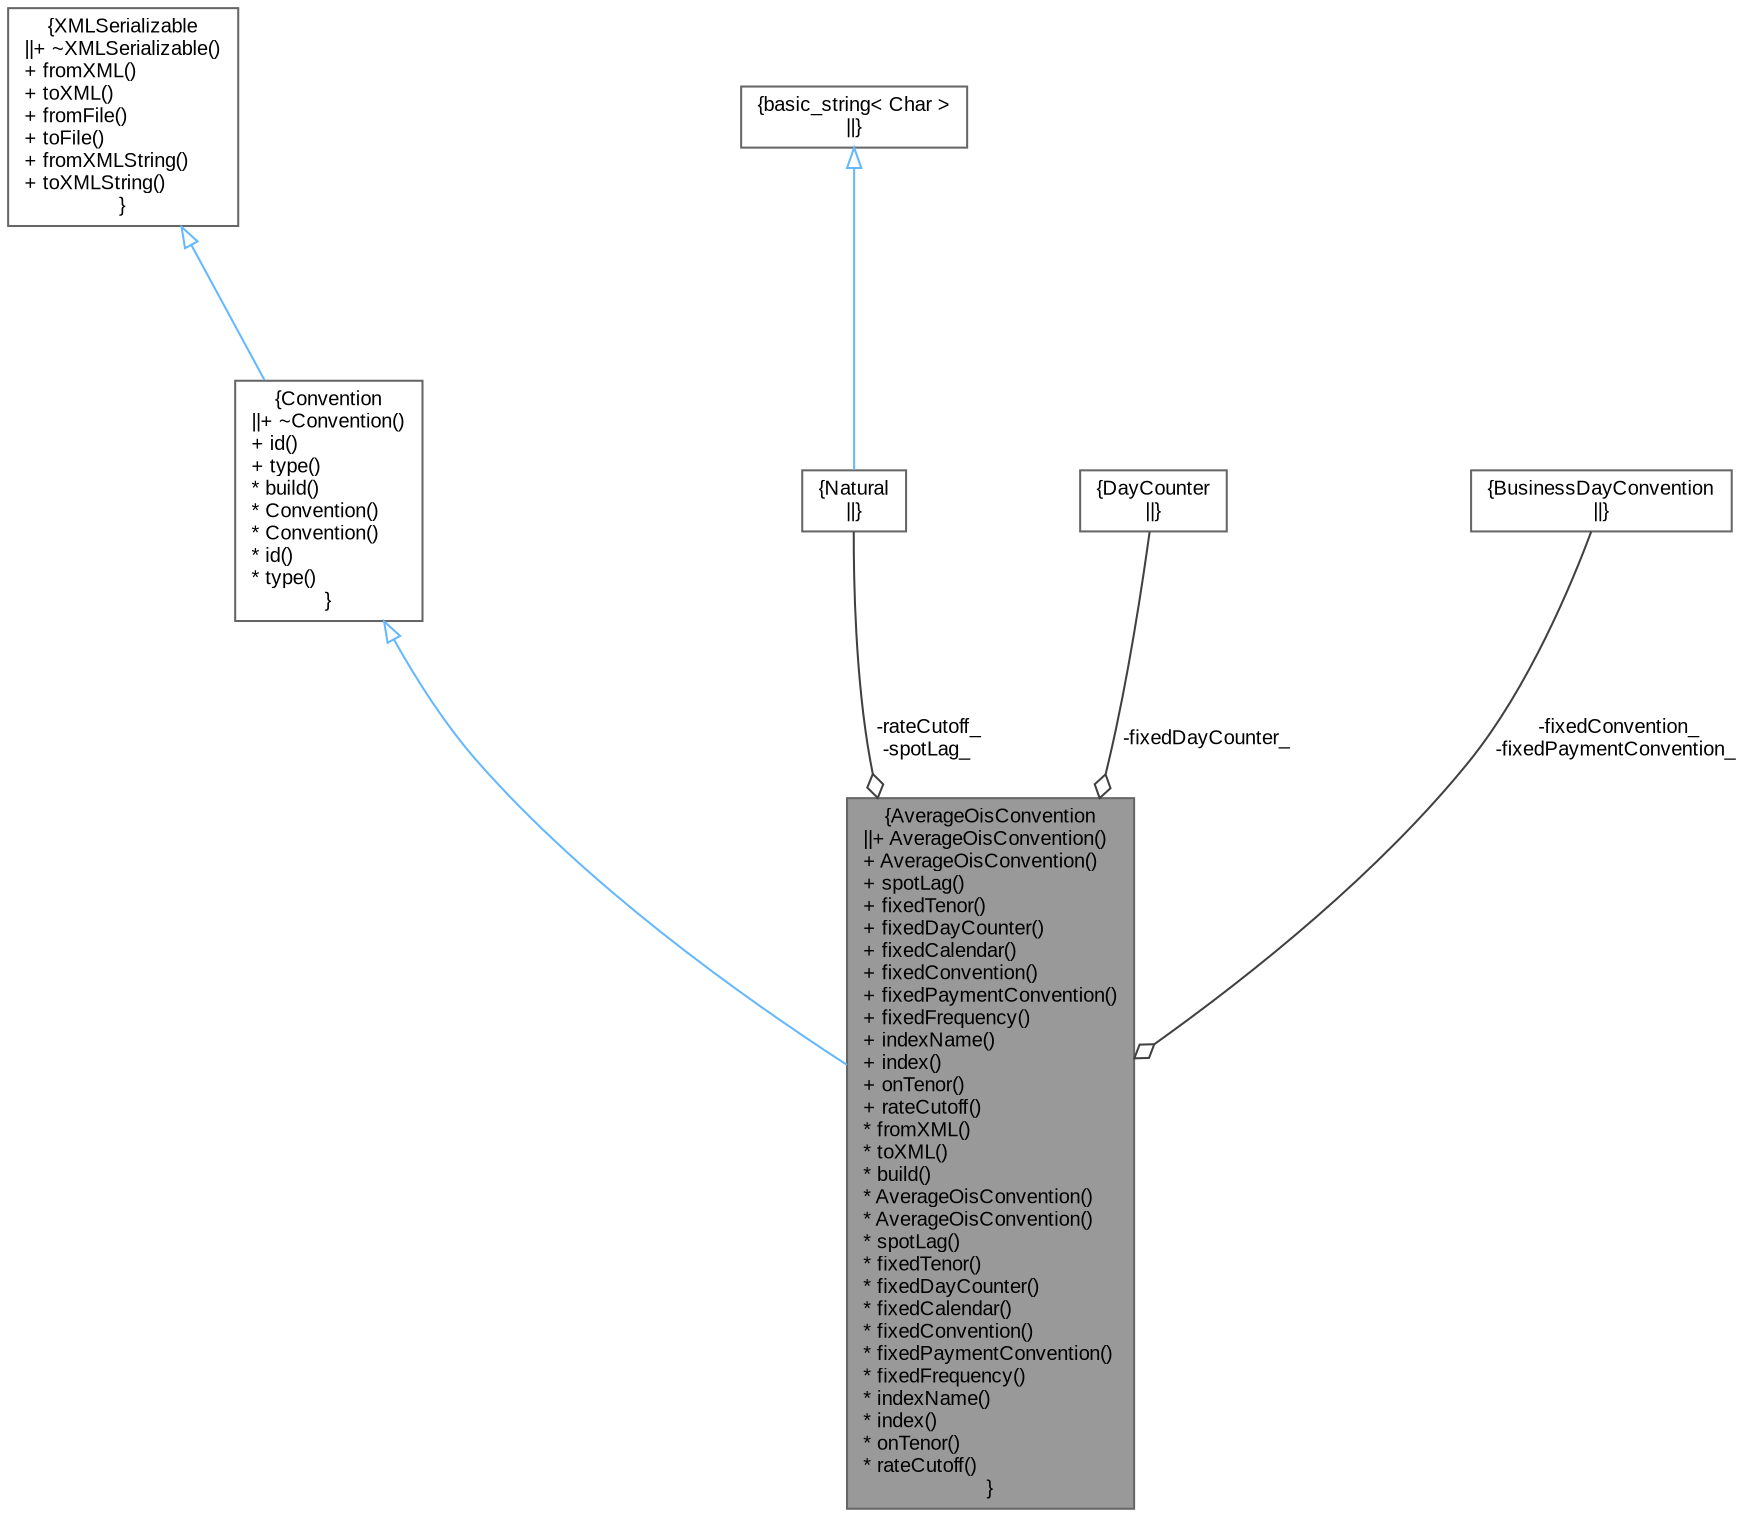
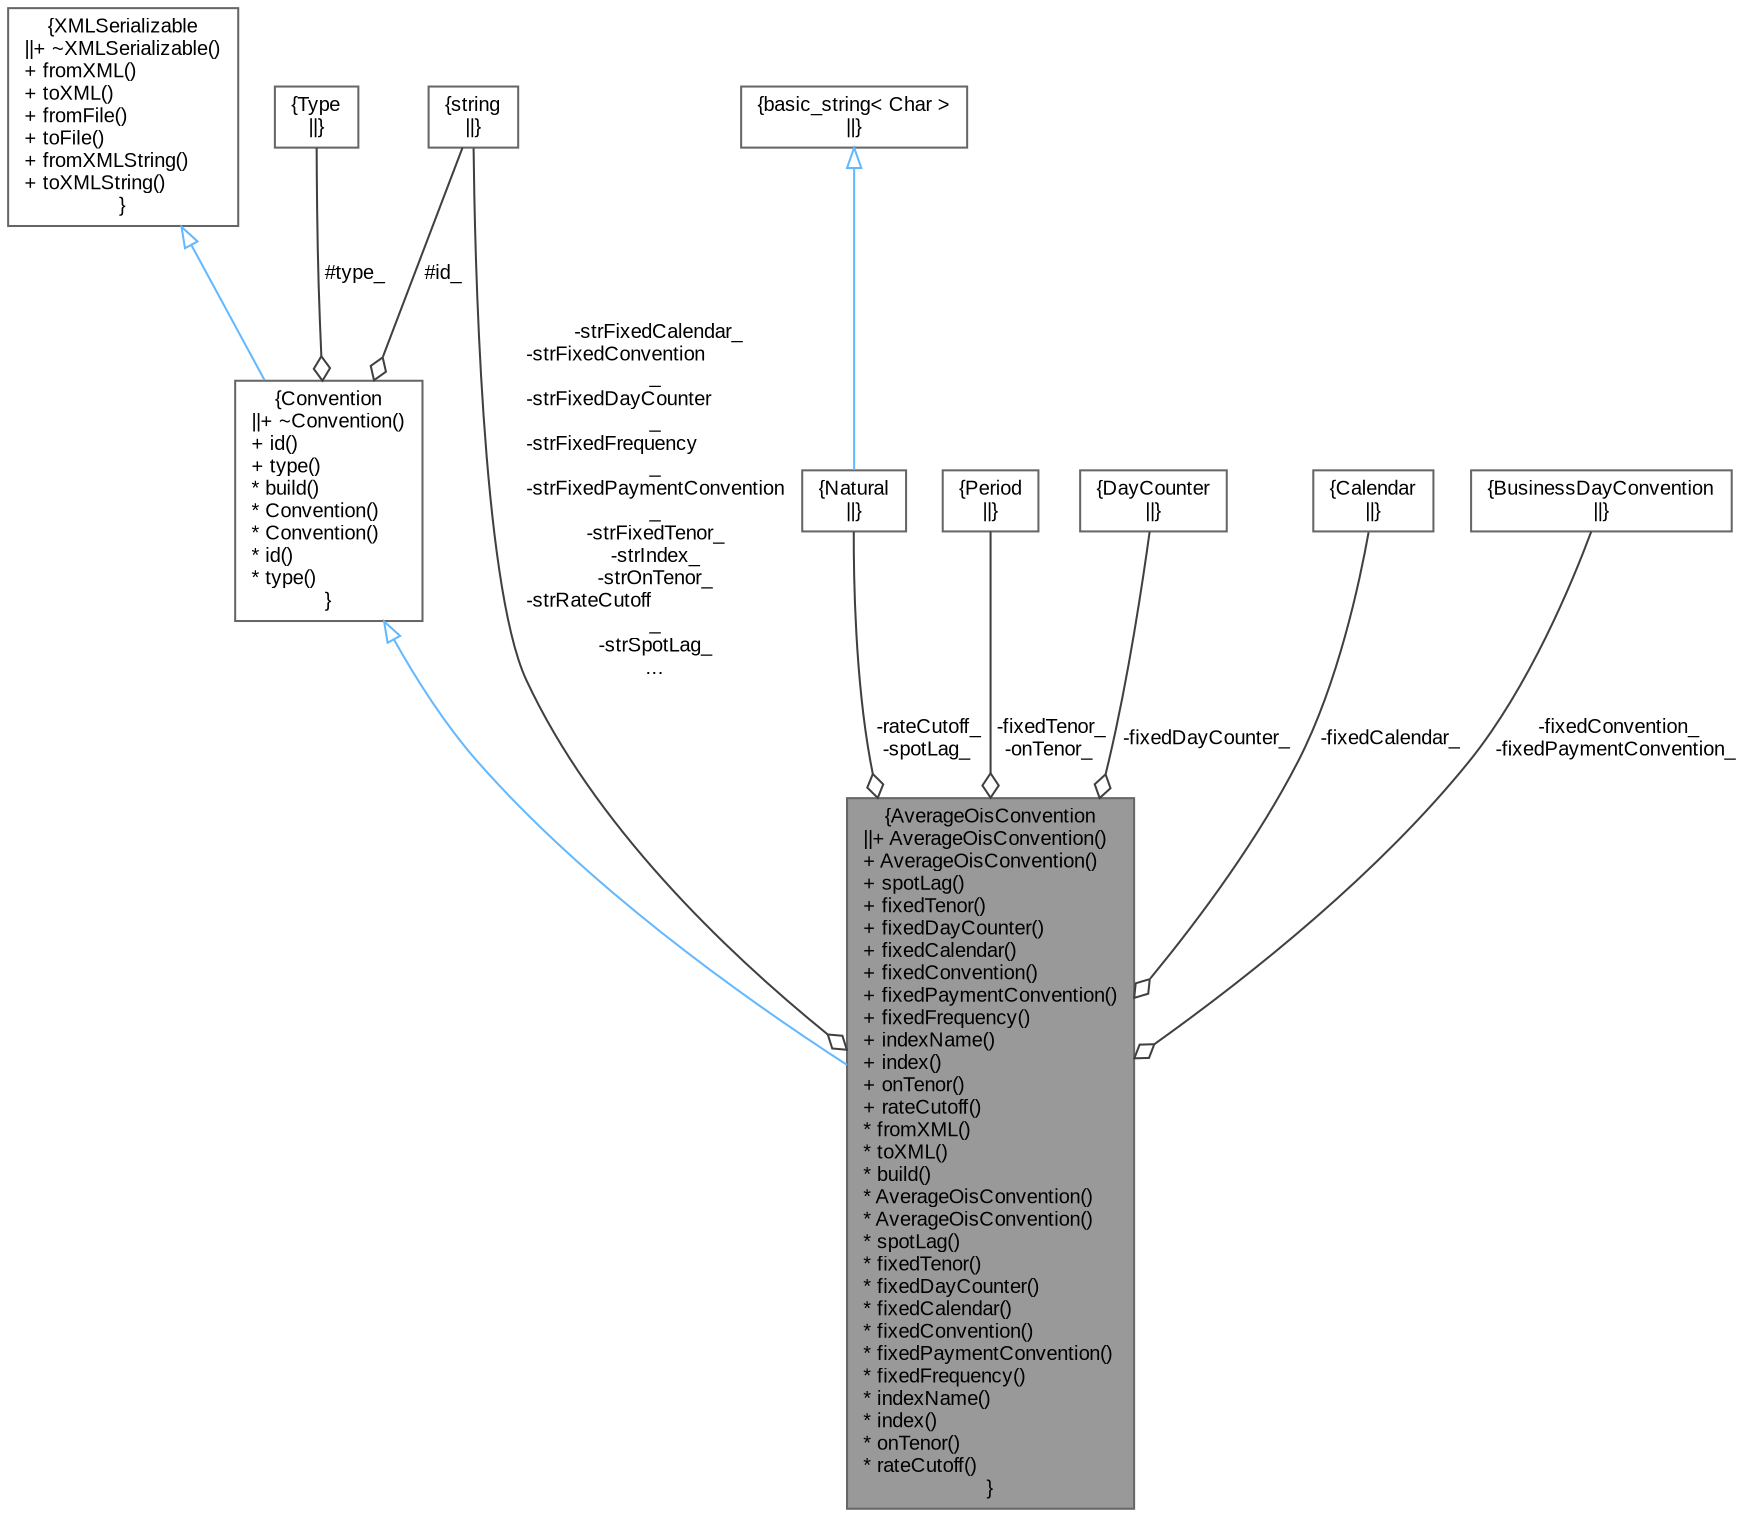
none -> (317, 117)
none -> (473, 117)
none -> (991, 501)
none -> (1373, 501)
